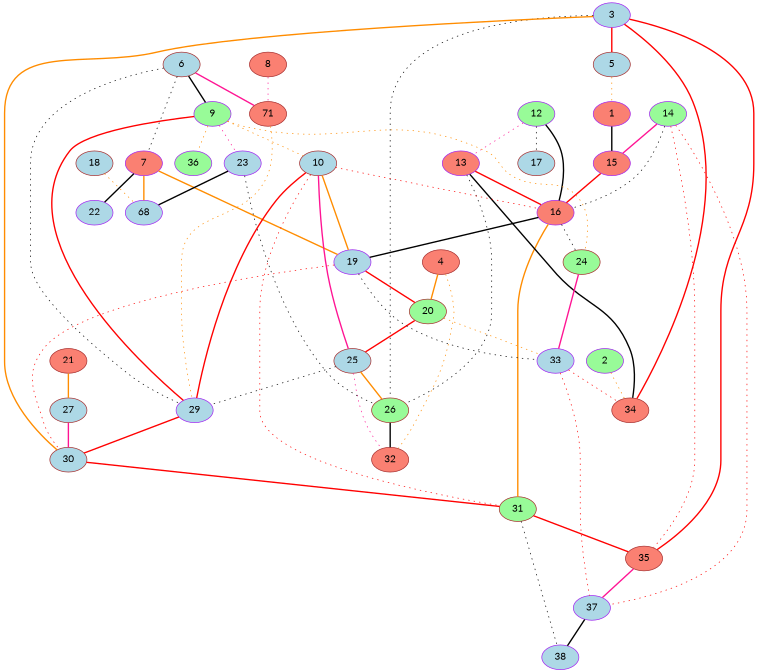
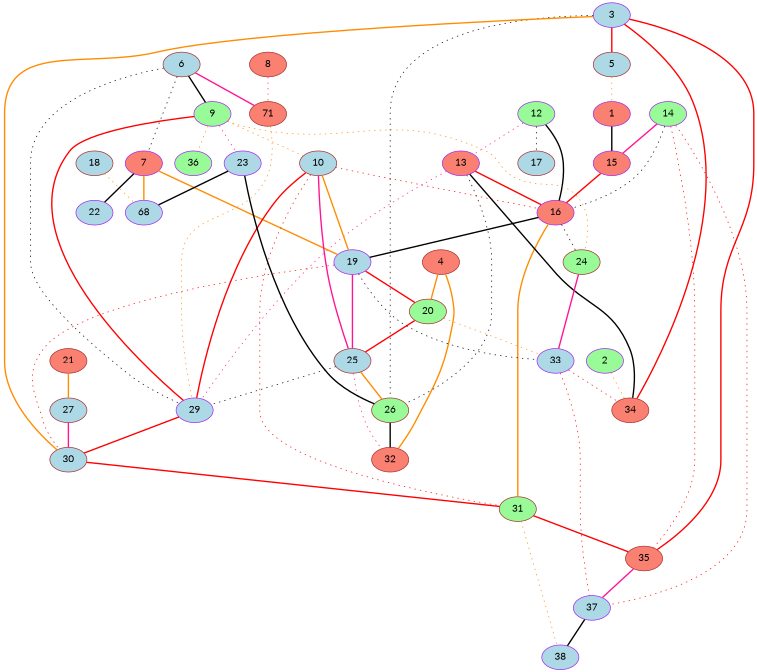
none -> (315, 262)
(286, 305) -> (286, 305)
none -> (352, 311)
(442, 366) -> (442, 366)
(539, 583) -> (539, 583)
